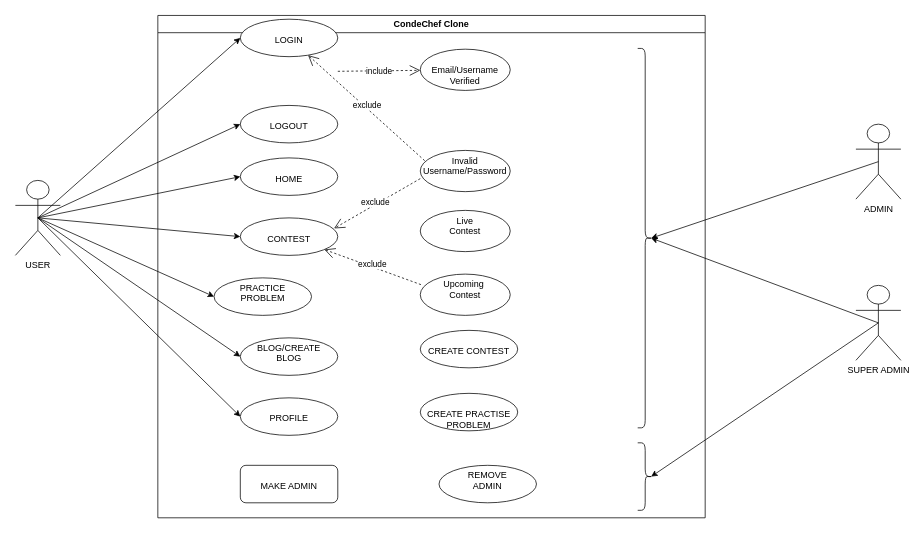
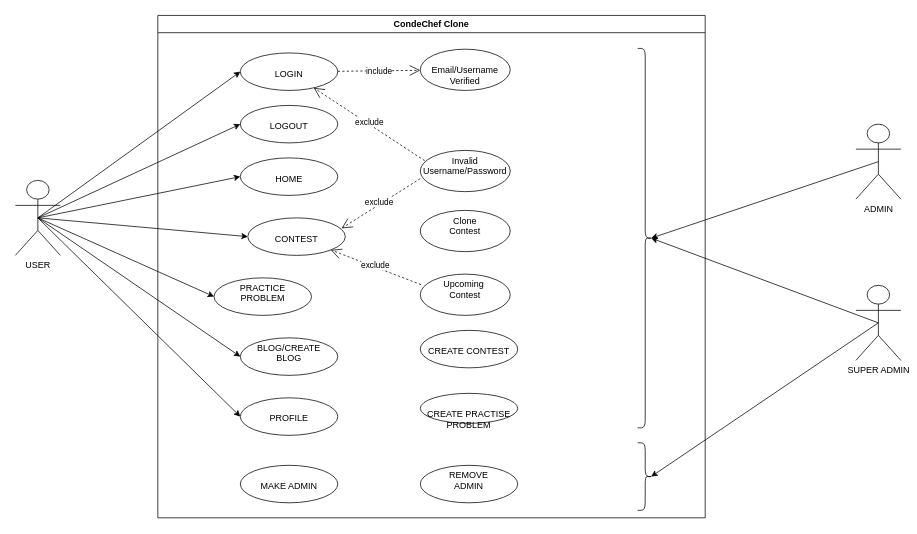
(289, 38) -> (289, 72)
(465, 226) -> (465, 226)
(289, 237) -> (297, 237)
(469, 412) -> (469, 408)
(289, 484) -> (289, 484)
(488, 484) -> (469, 484)
